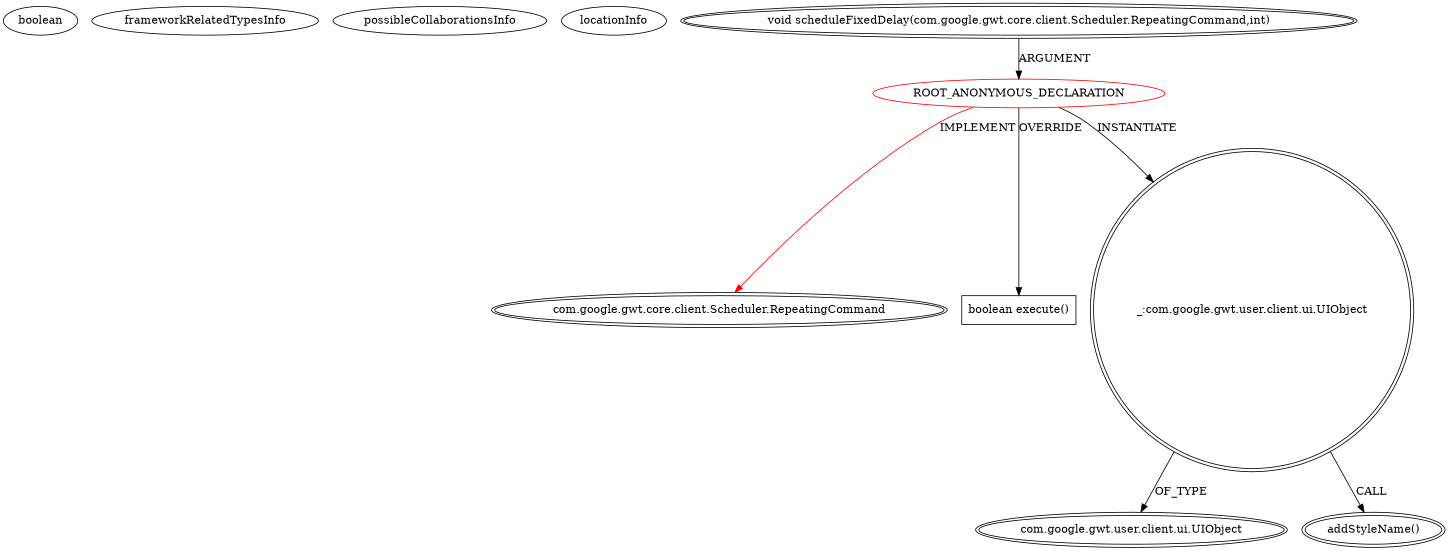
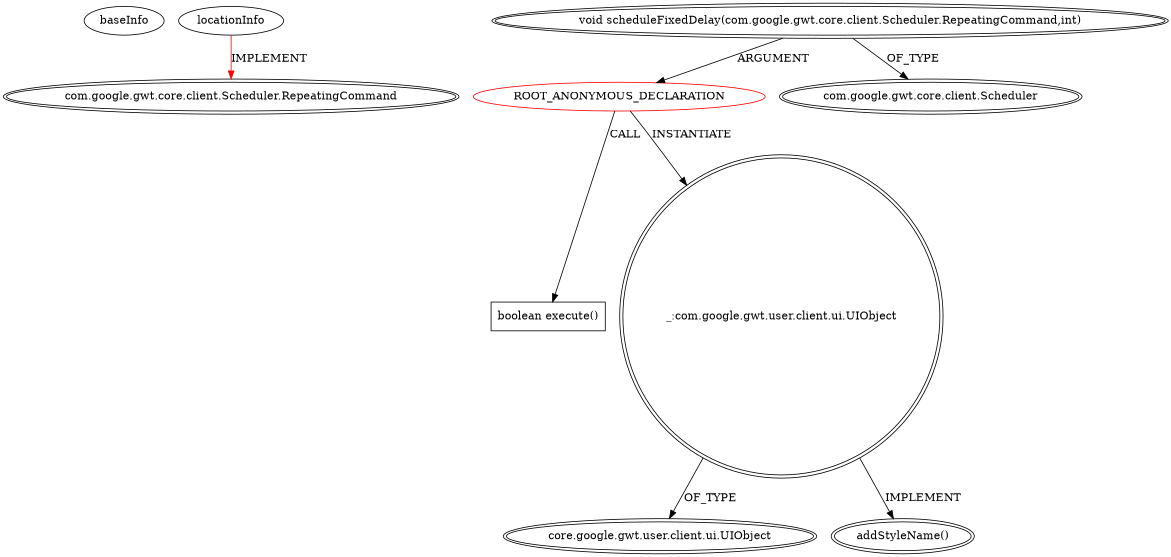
(41, 21) -> (124, 21)
(205, 21) -> none
(440, 21) -> none
none -> (931, 97)
(1051, 128) -> (625, 135)
(849, 186) -> (231, 53)
(1371, 492) -> (923, 498)
(1131, 530) -> (660, 536)
